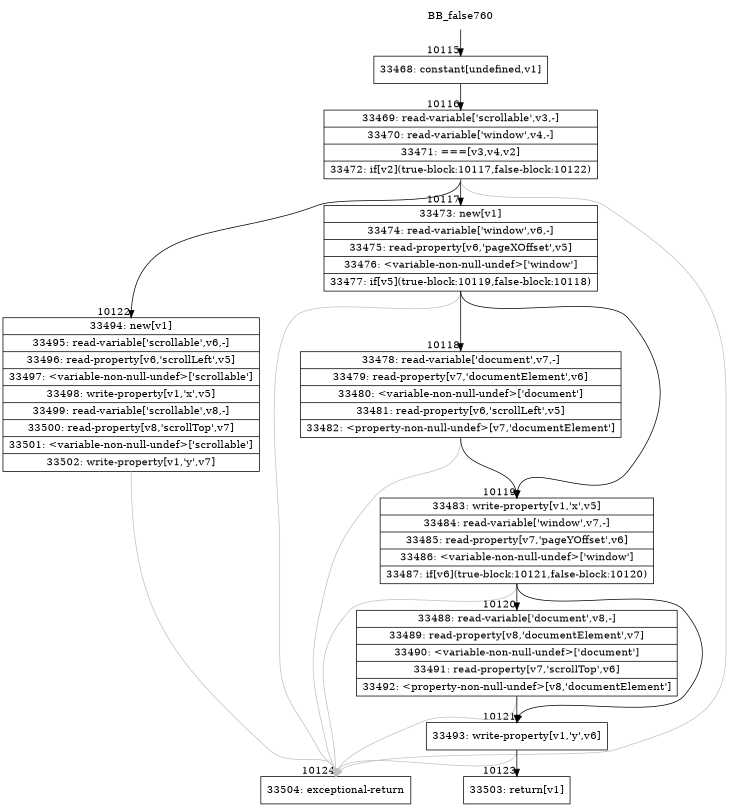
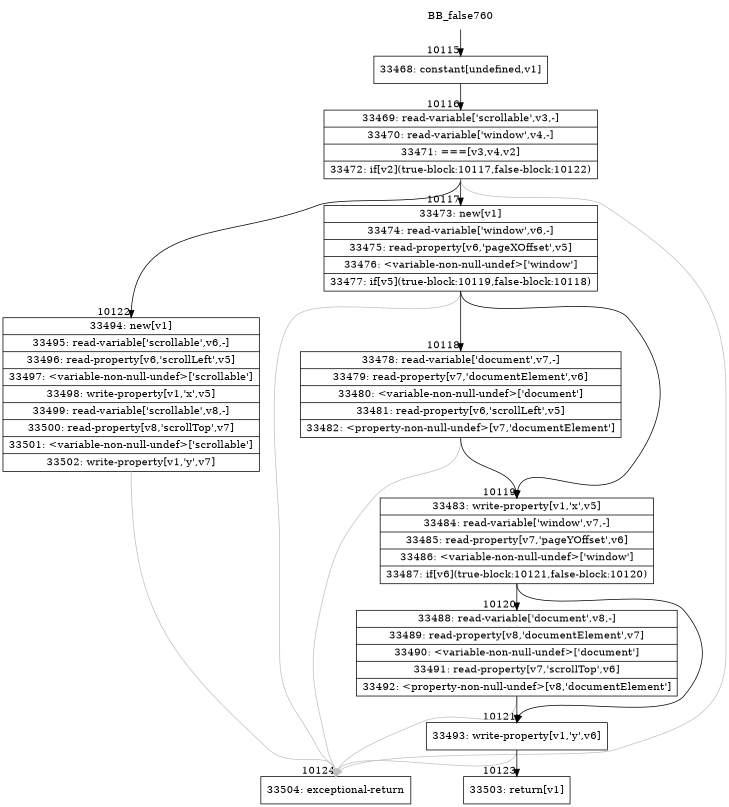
(354, 608) -> none
